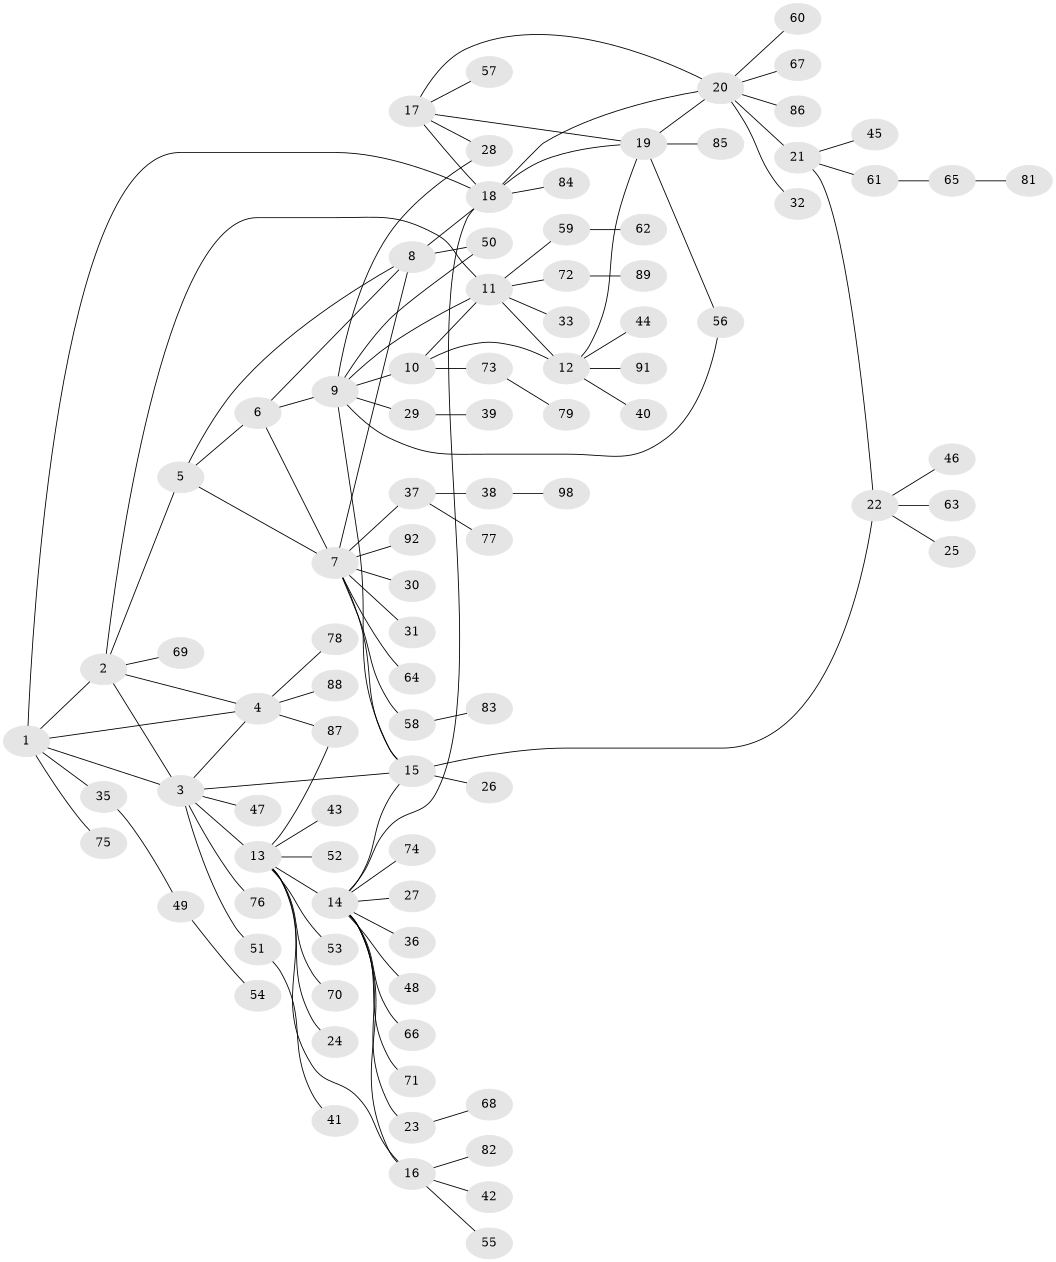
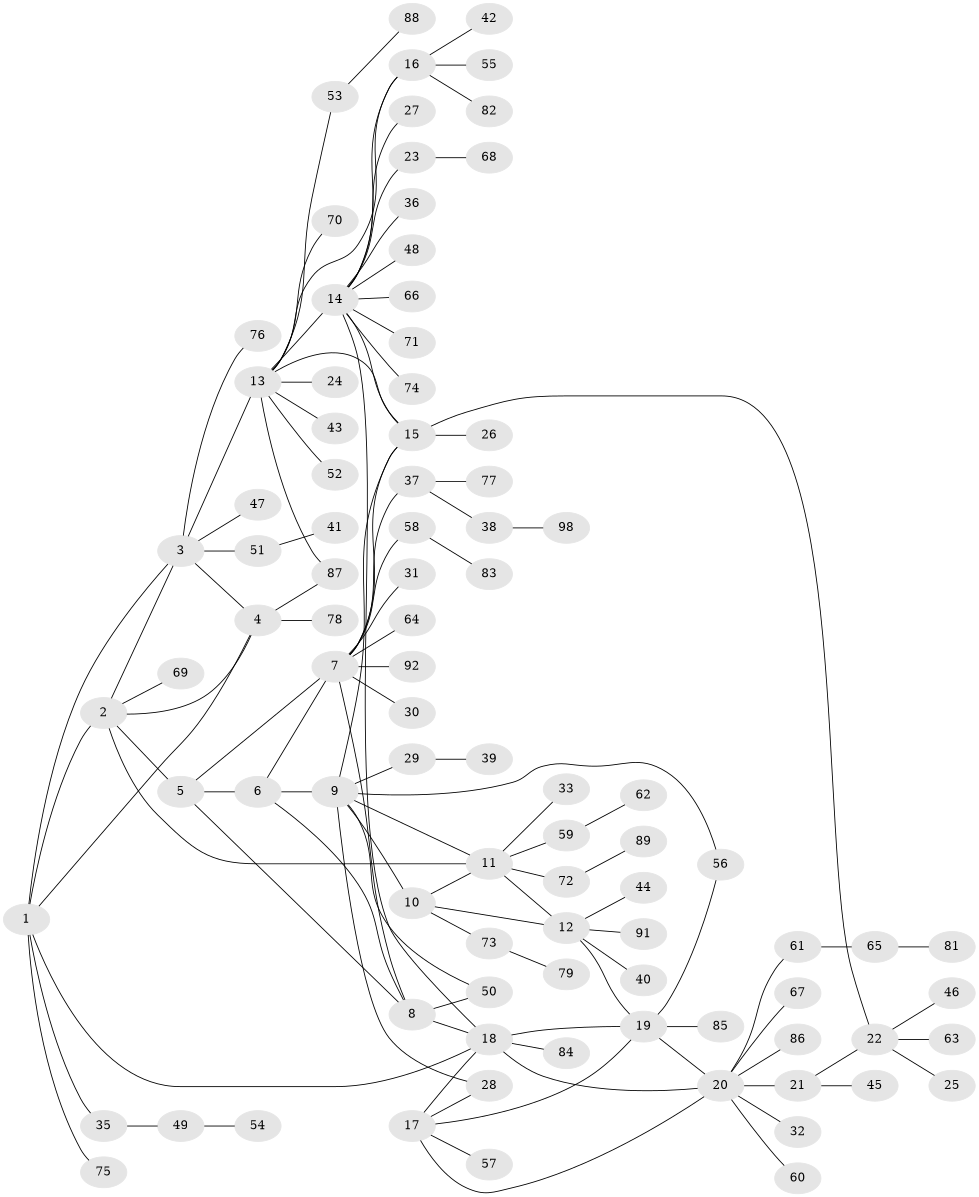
(837, 169) -> (756, 1015)
(297, 697) -> (374, 58)
(297, 781) -> (349, 355)
